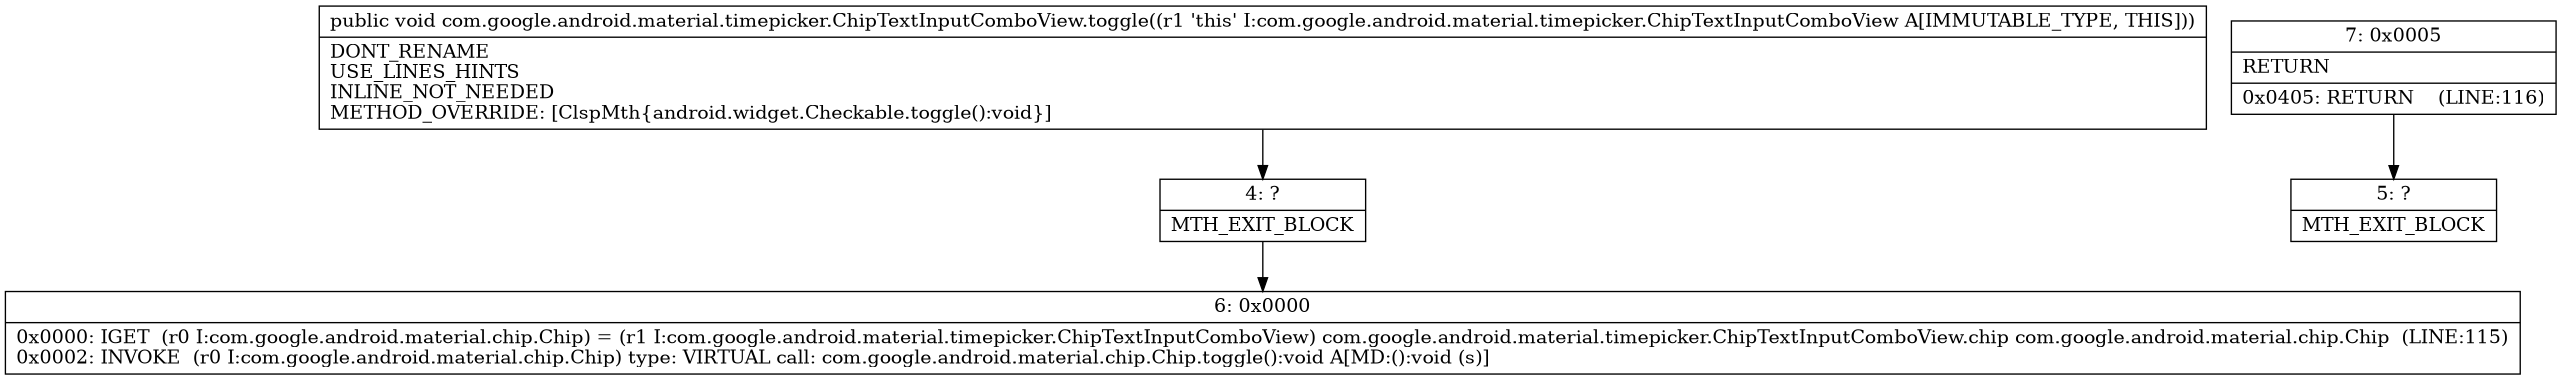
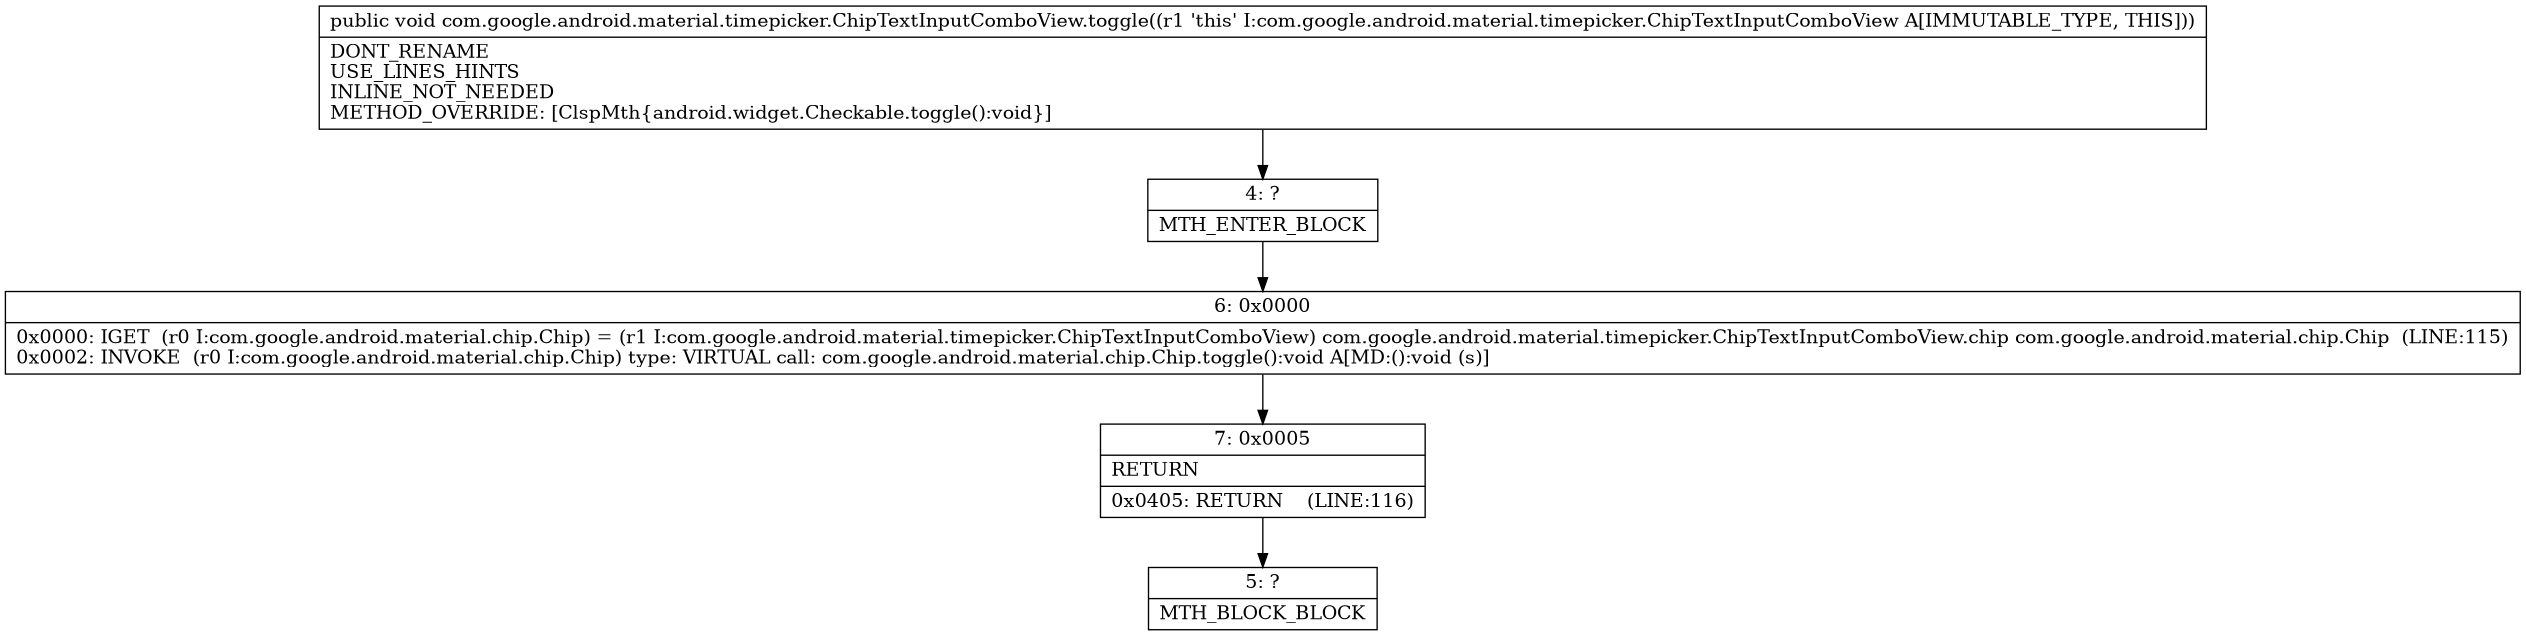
(1263, 225) -> (1263, 225)
(2394, 225) -> (1263, 613)
none -> (1263, 392)
